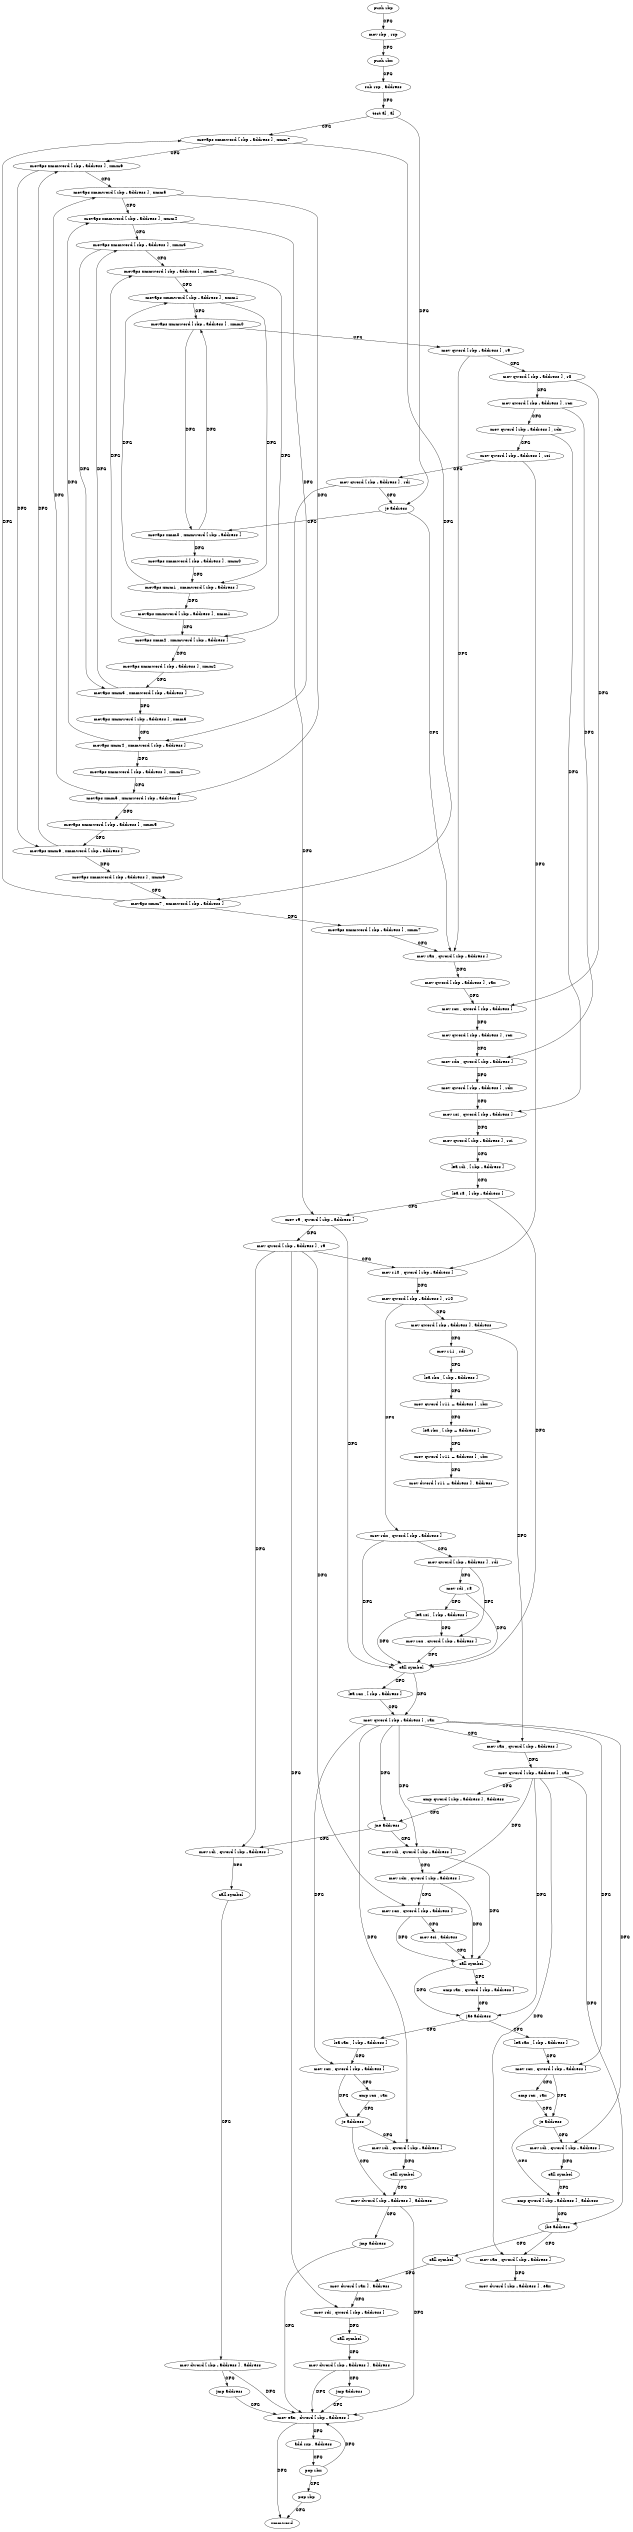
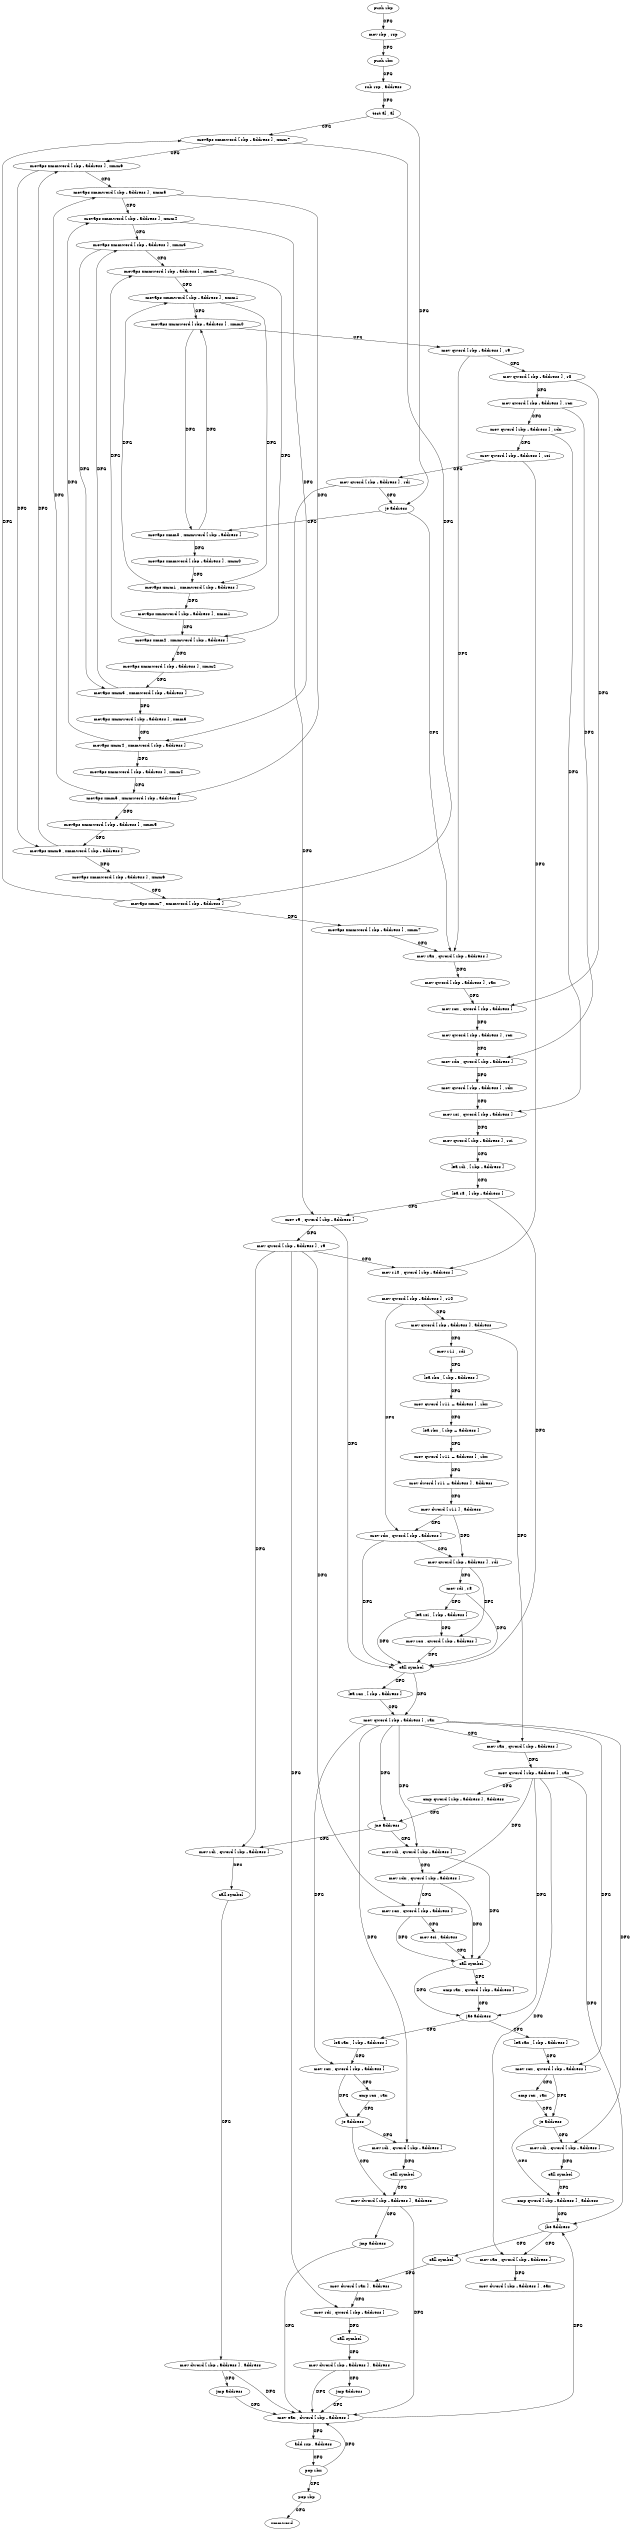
(418, 1284) -> none
none -> (451, 1510)
(277, 2464) -> (549, 2405)
